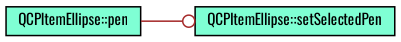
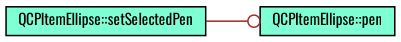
(162, 21) -> (227, 21)
